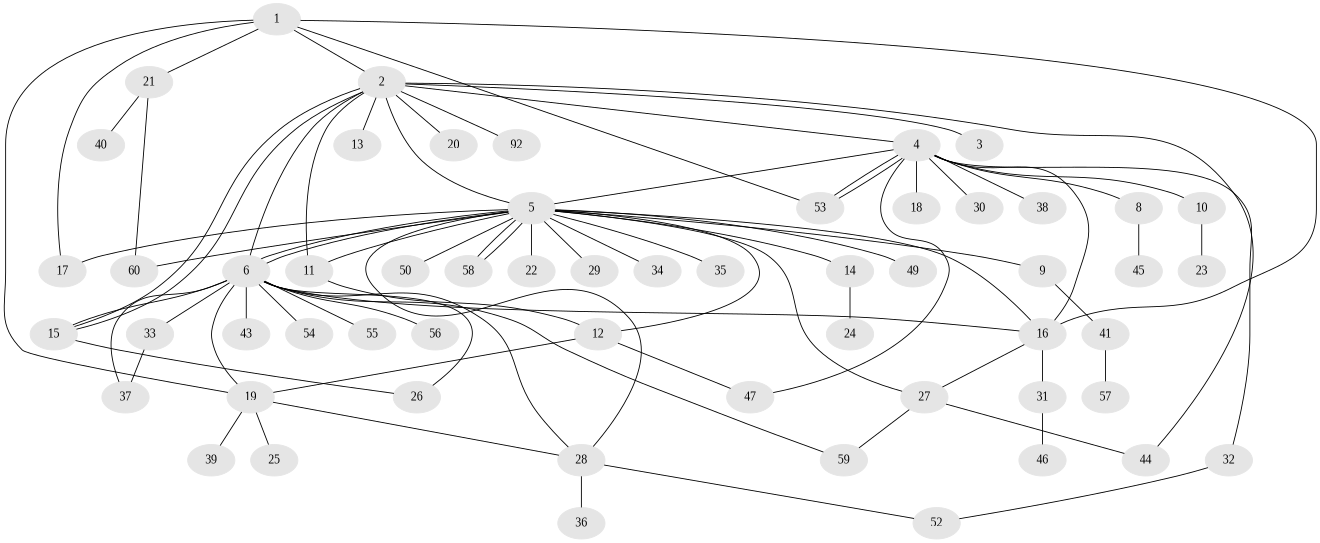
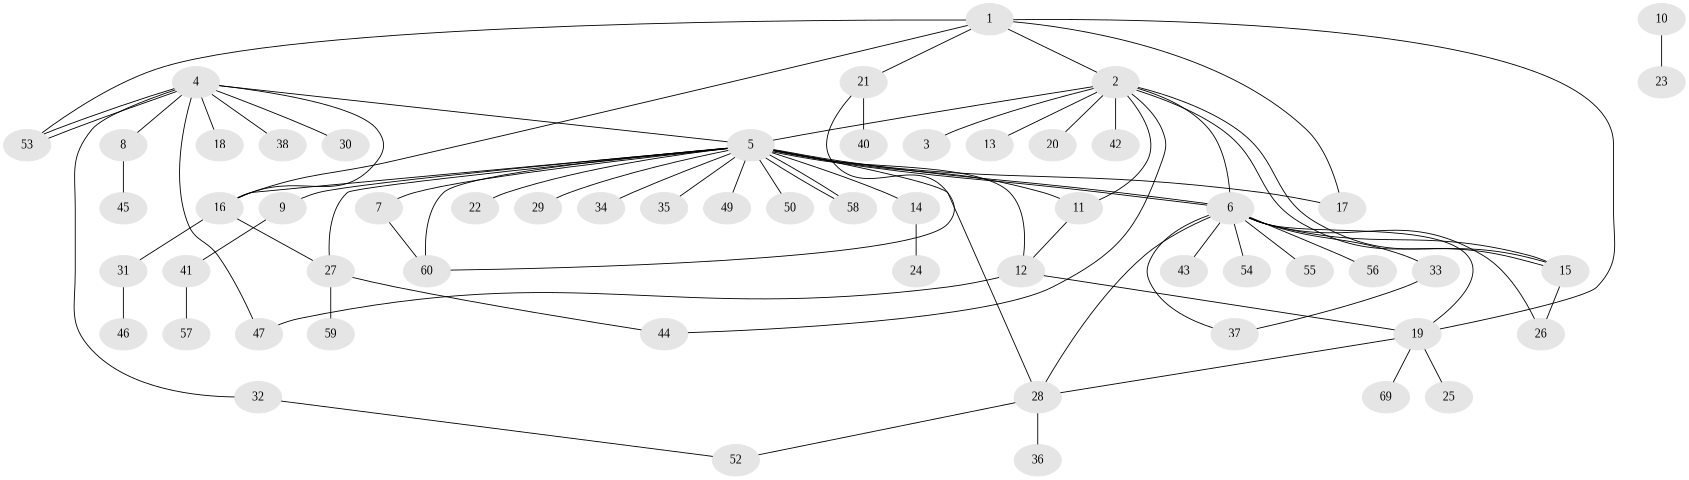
(649, 114) -> none
(517, 145) -> (1116, 145)
(1072, 177) -> none
none -> (379, 208)
(641, 312) -> none
(537, 333) -> none
(211, 460) -> (1386, 397)
